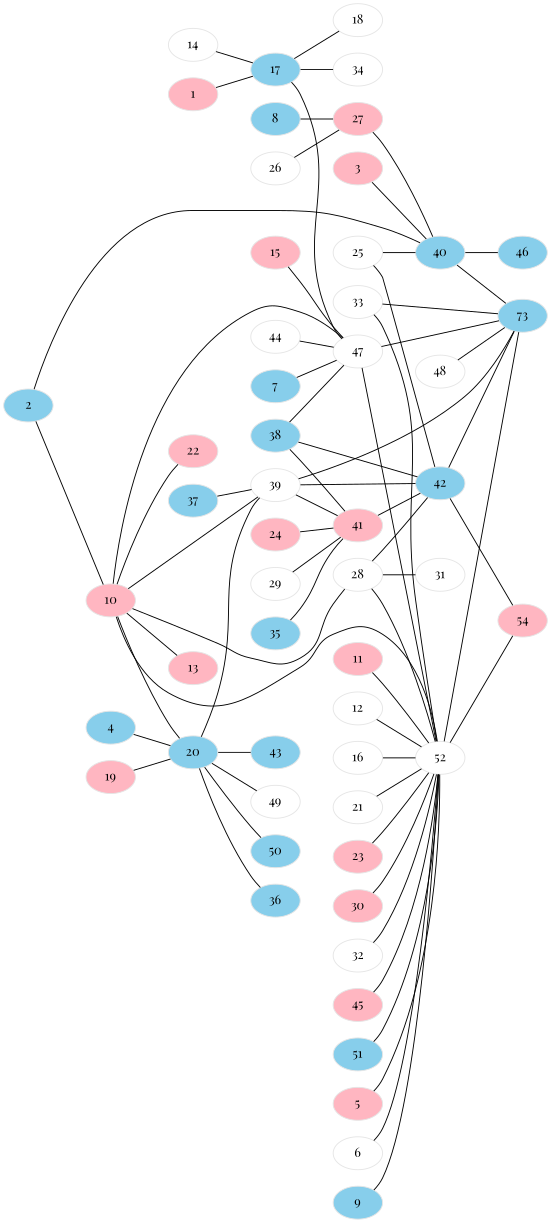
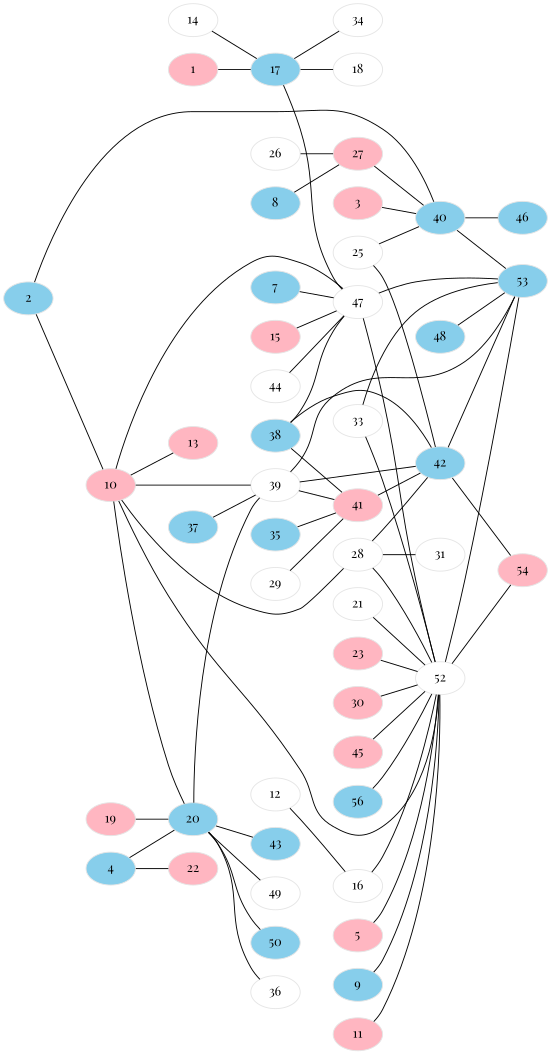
(523, 316) -> (523, 281)
(440, 372) -> (440, 337)
(143, 522) -> (152, 869)
(275, 535) -> none
(399, 733) -> (318, 839)
(275, 901) -> (275, 992)
(358, 956) -> none
(358, 1054) -> (358, 802)
(358, 1153) -> none
